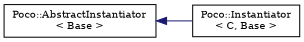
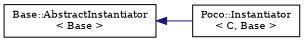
(80, 21) -> (80, 21)
